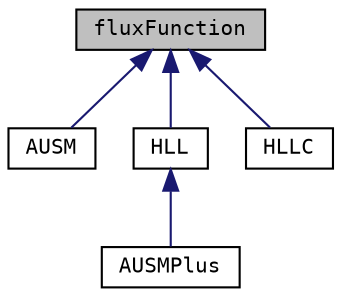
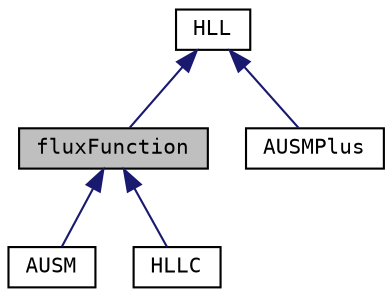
(171, 100) -> (156, 97)
